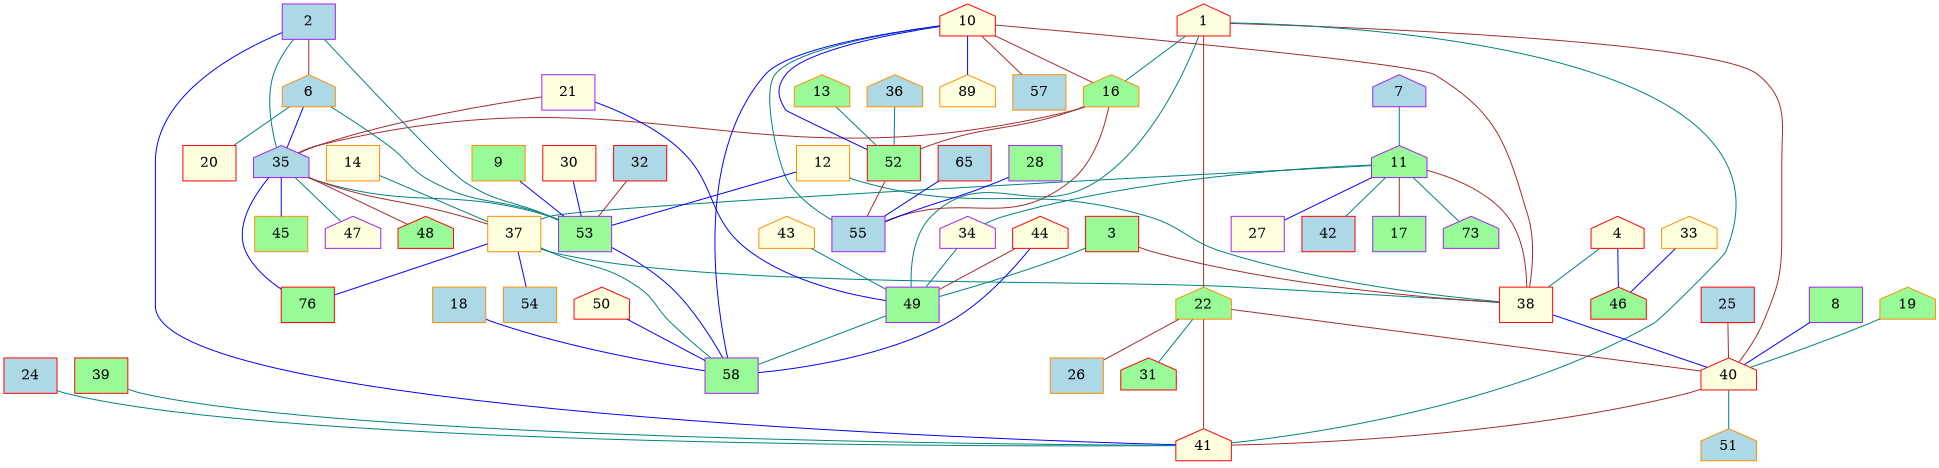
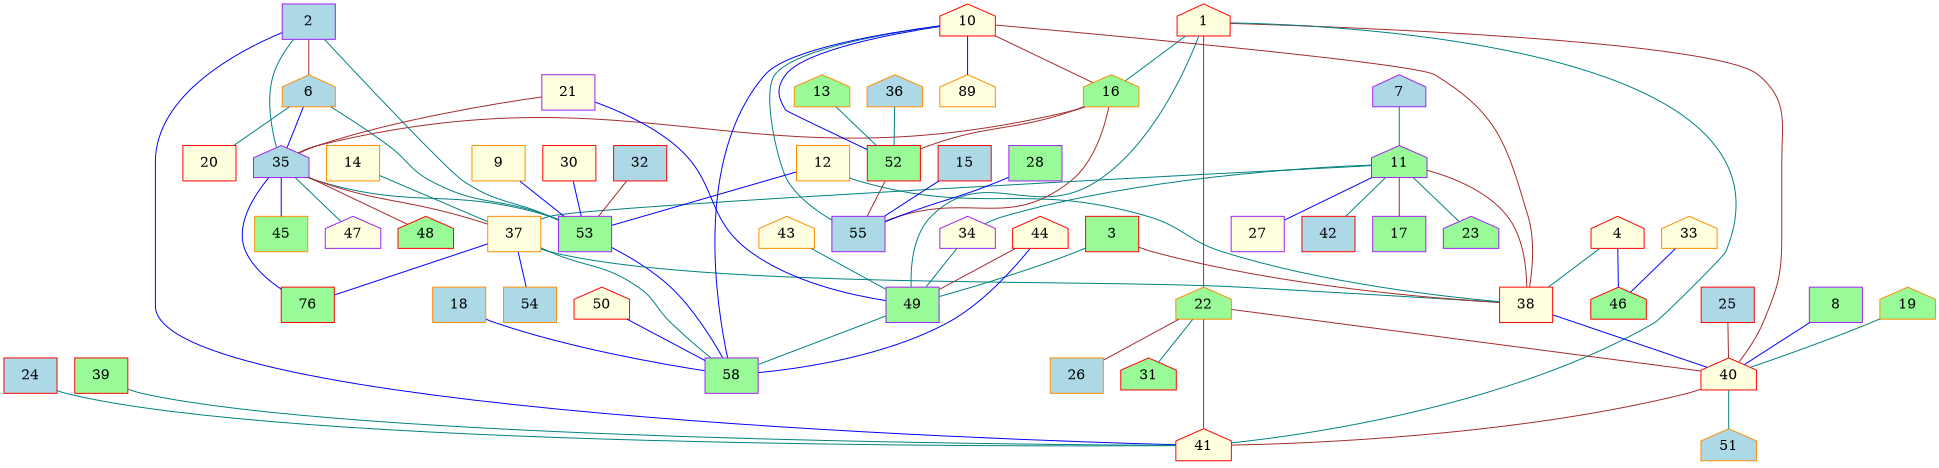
(1039, 92) -> none
(499, 163) -> (499, 163)
(965, 163) -> (965, 163)
(1471, 234) -> (1471, 234)
